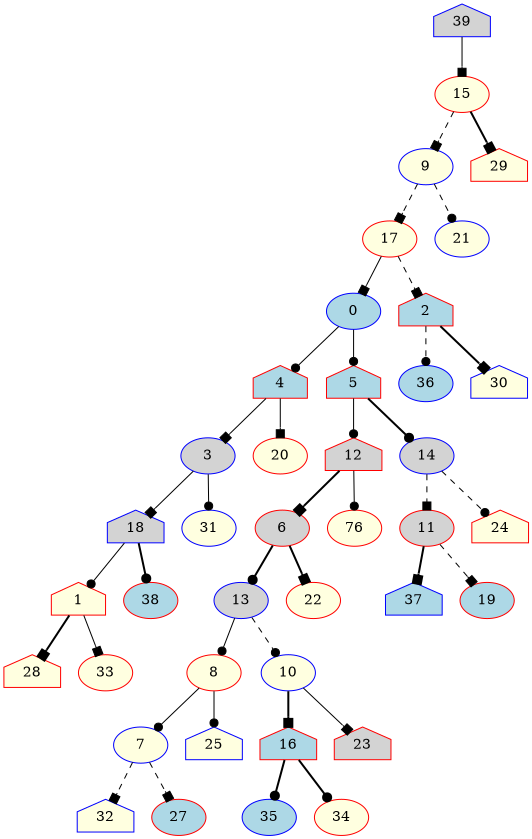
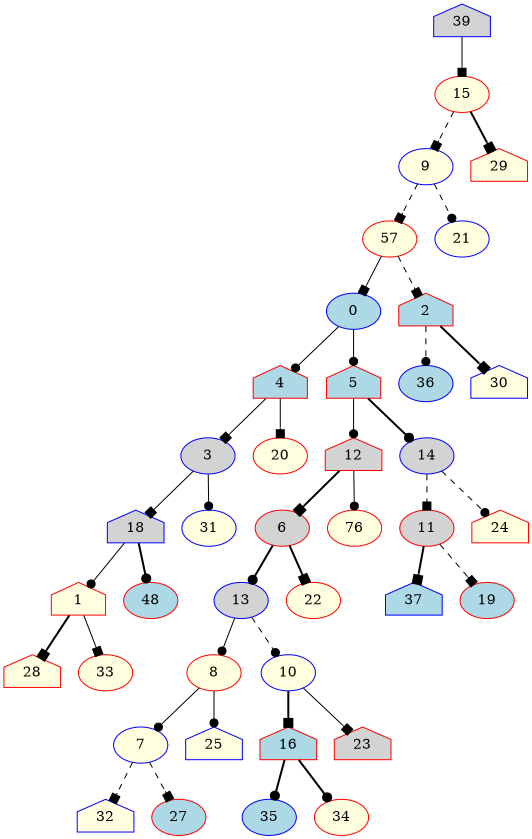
(390, 239) -> (390, 239)
(151, 600) -> (151, 600)
